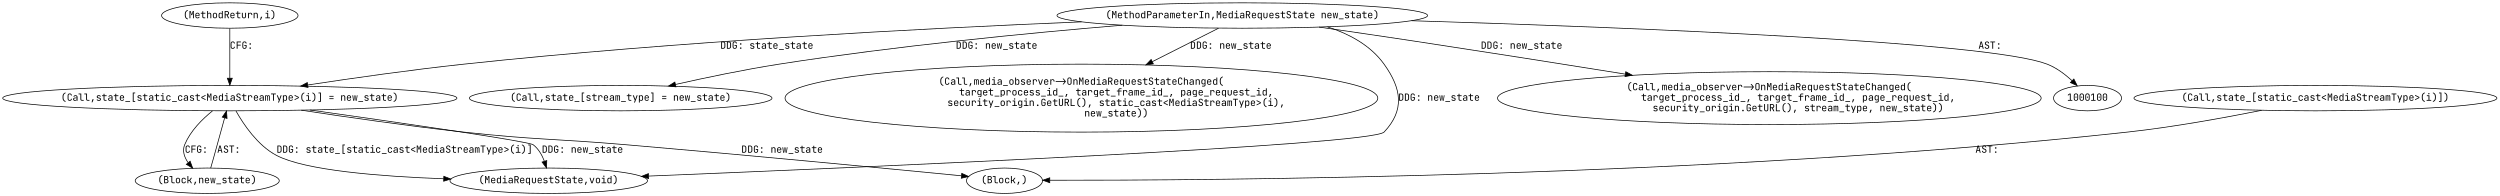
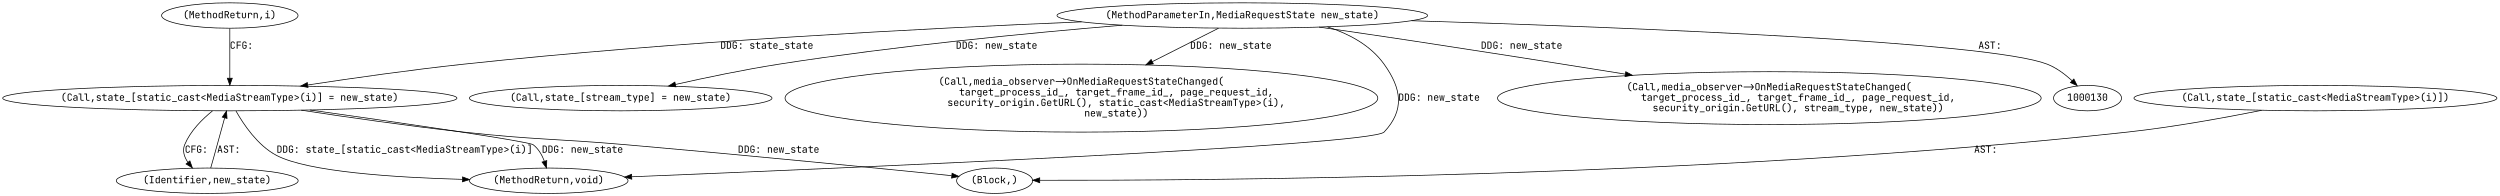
(2088, 98) -> (2088, 98)
(207, 181) -> (207, 181)
(549, 181) -> (549, 181)
